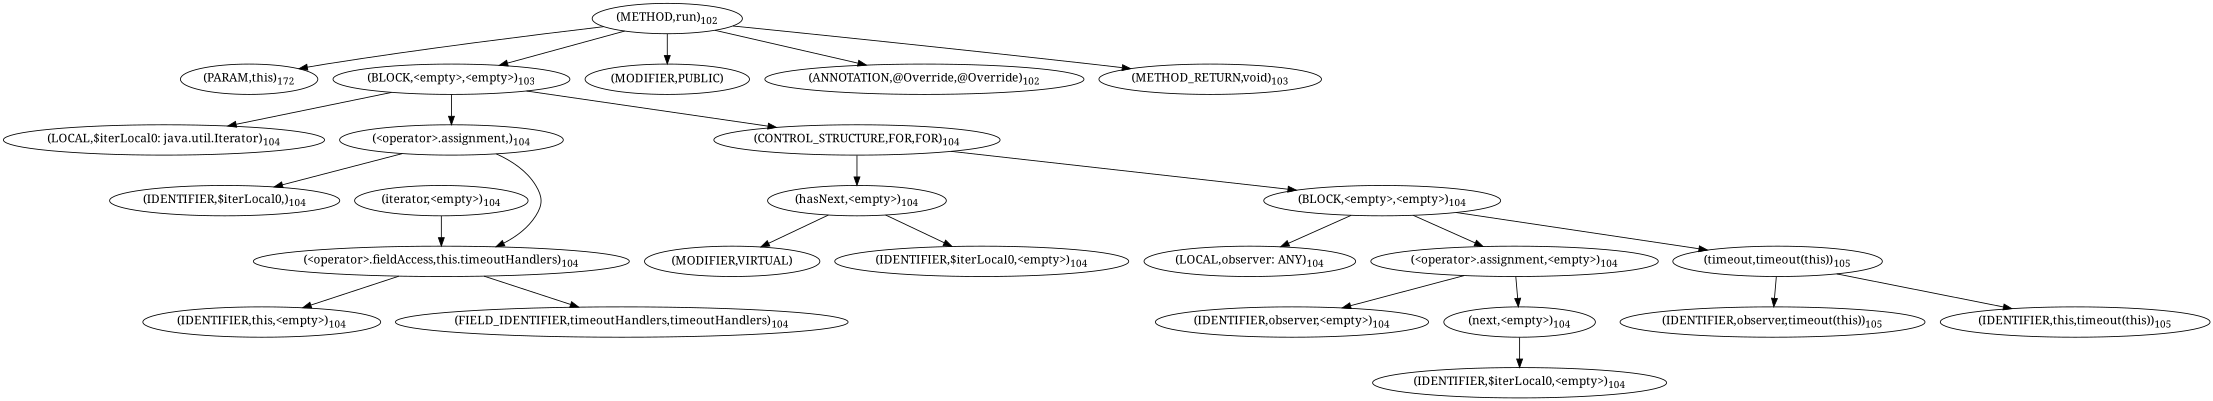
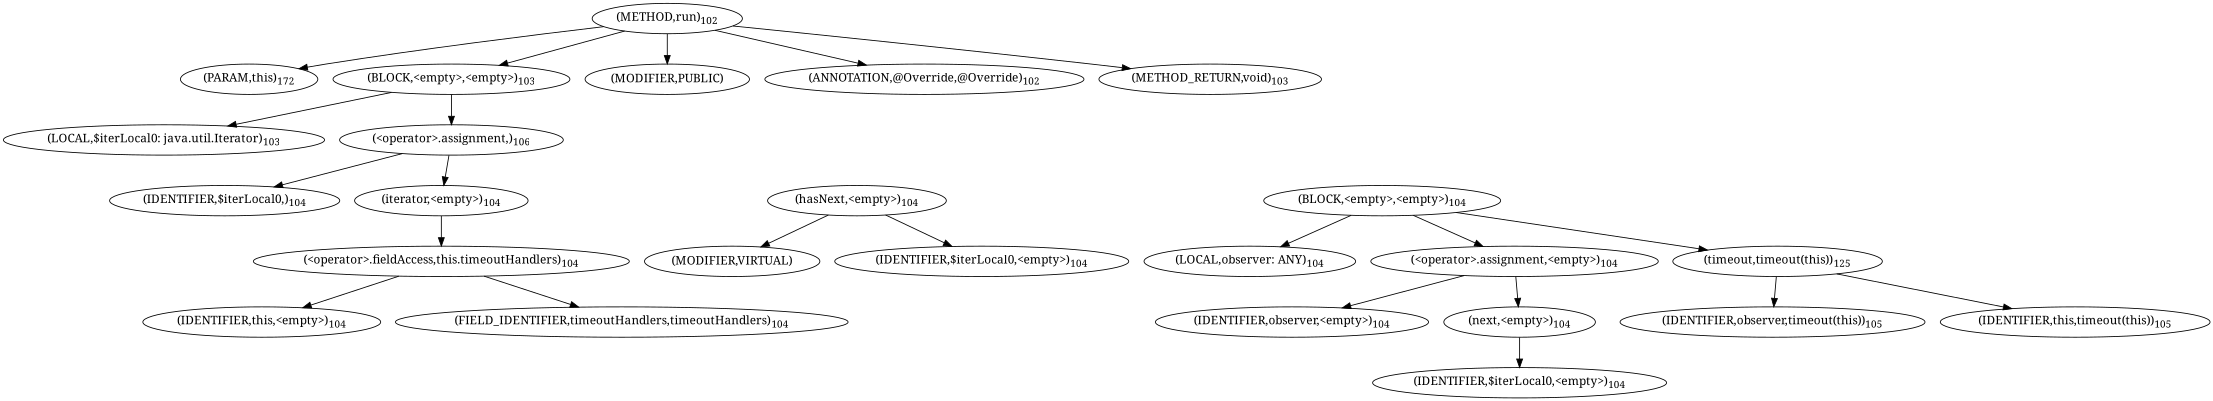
(272, 139) -> (272, 139)
(522, 139) -> (522, 139)
(857, 140) -> none
(540, 196) -> (447, 166)
(1842, 260) -> (1842, 260)
